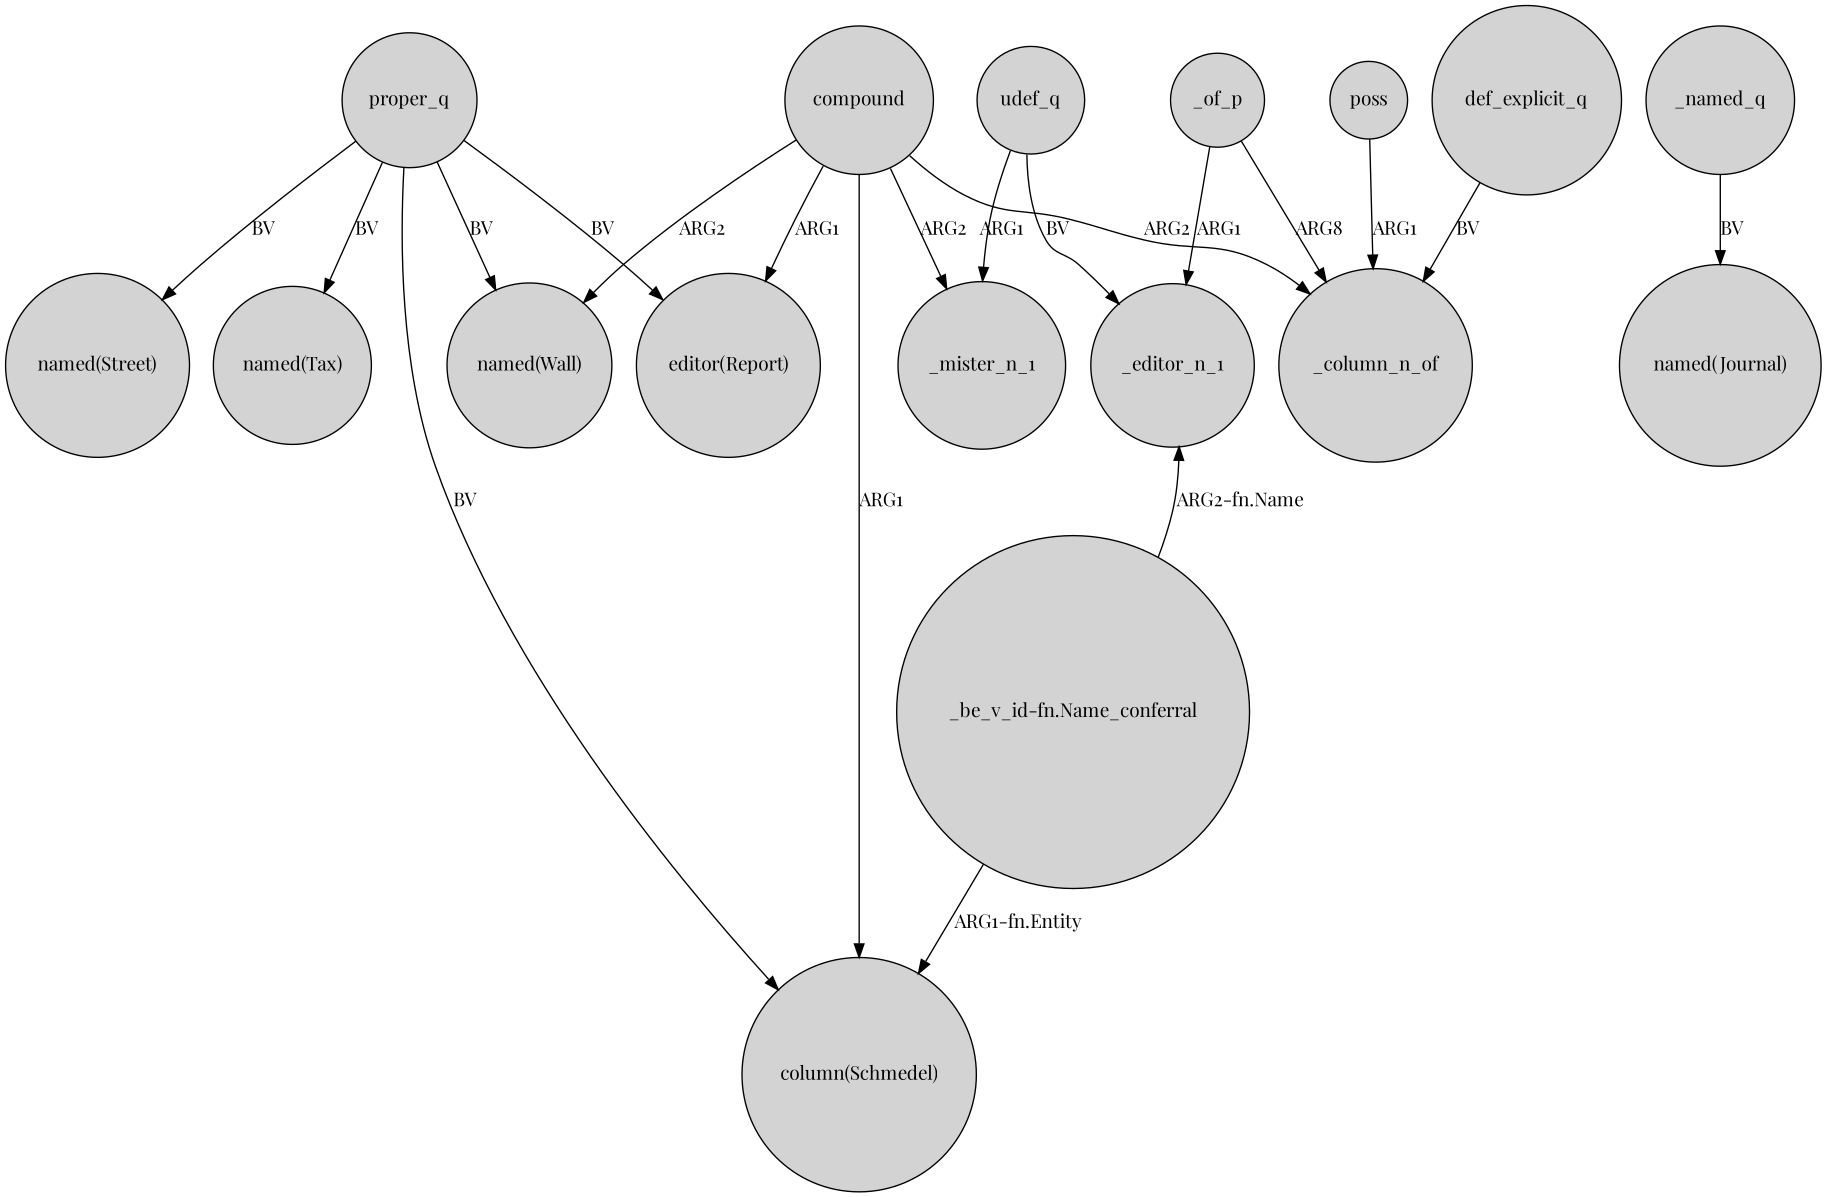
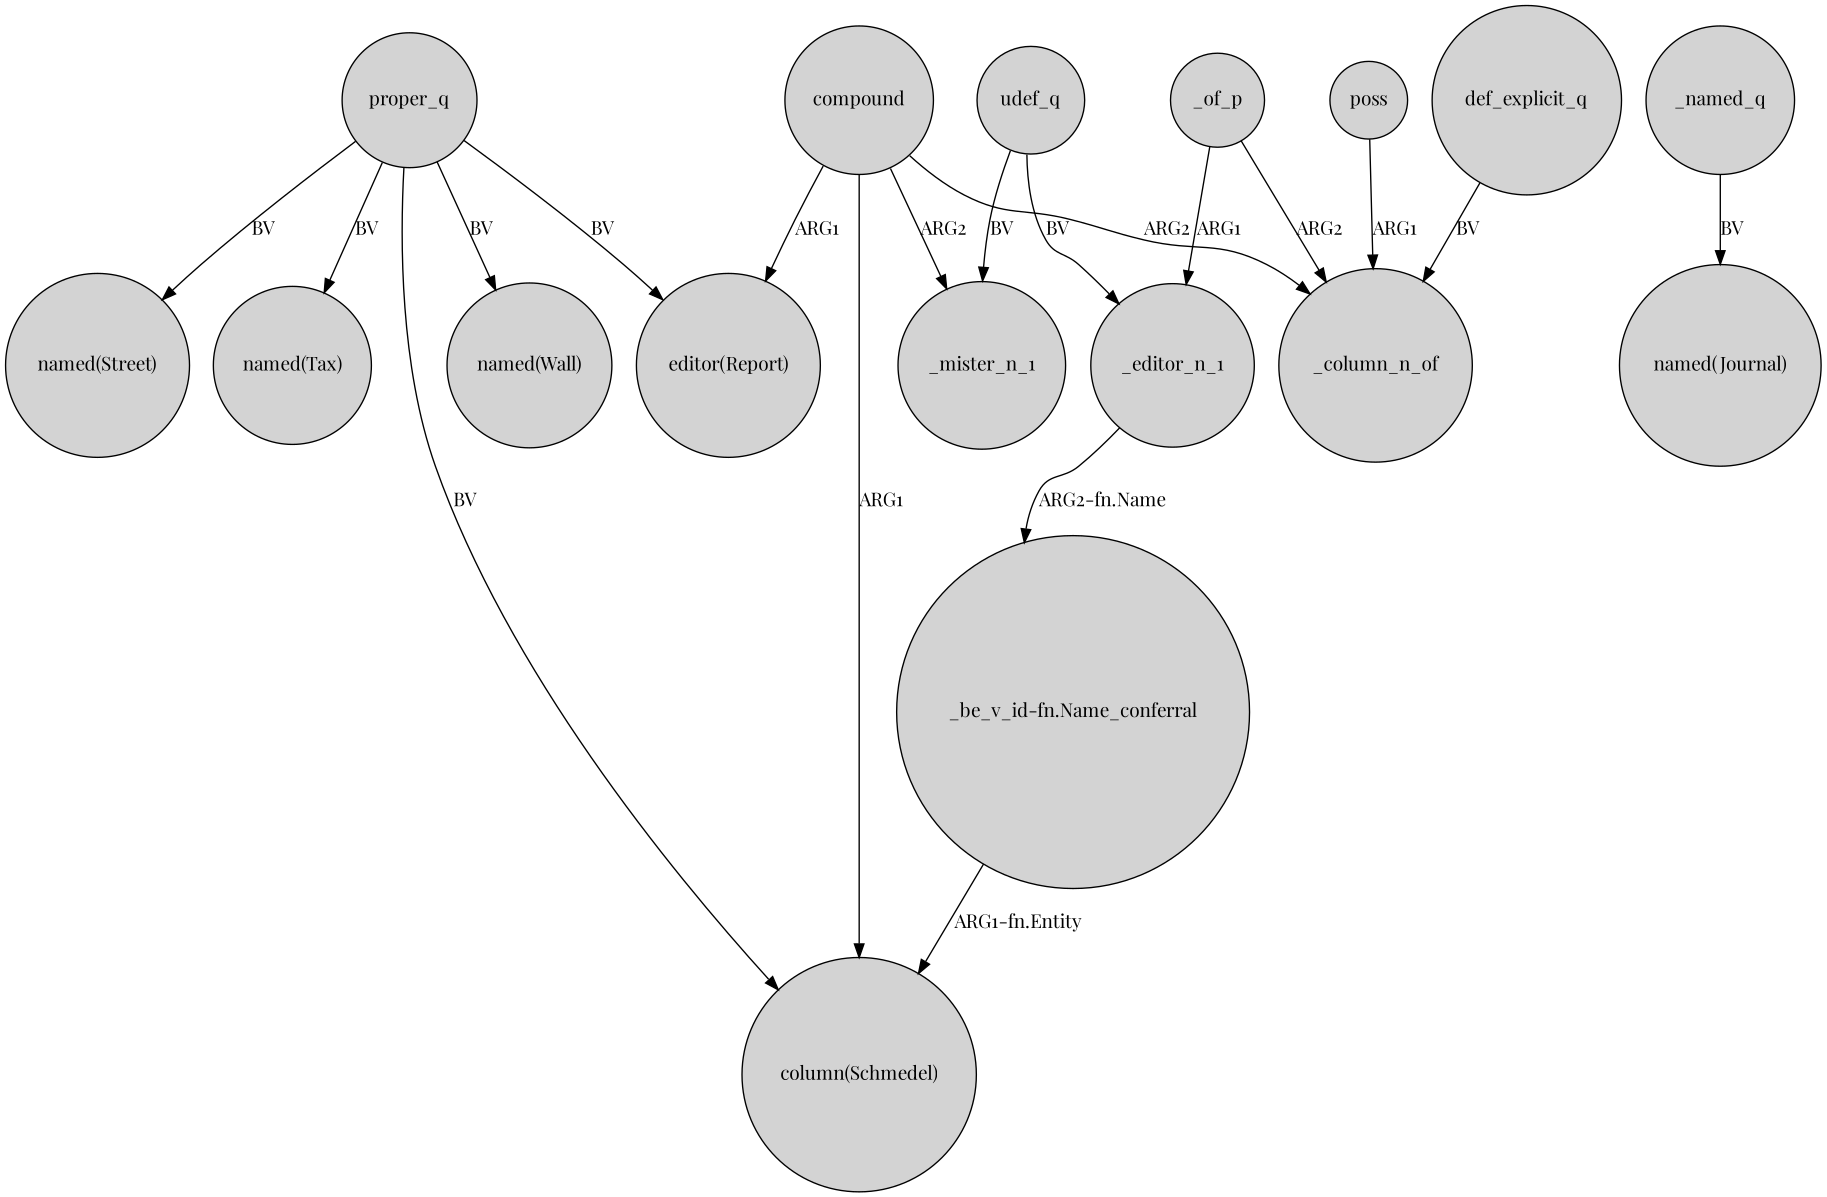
(691, 211) -> none
(1002, 230) -> (1002, 230)
(1320, 230) -> (1320, 230)
(1173, 510) -> (1065, 474)
